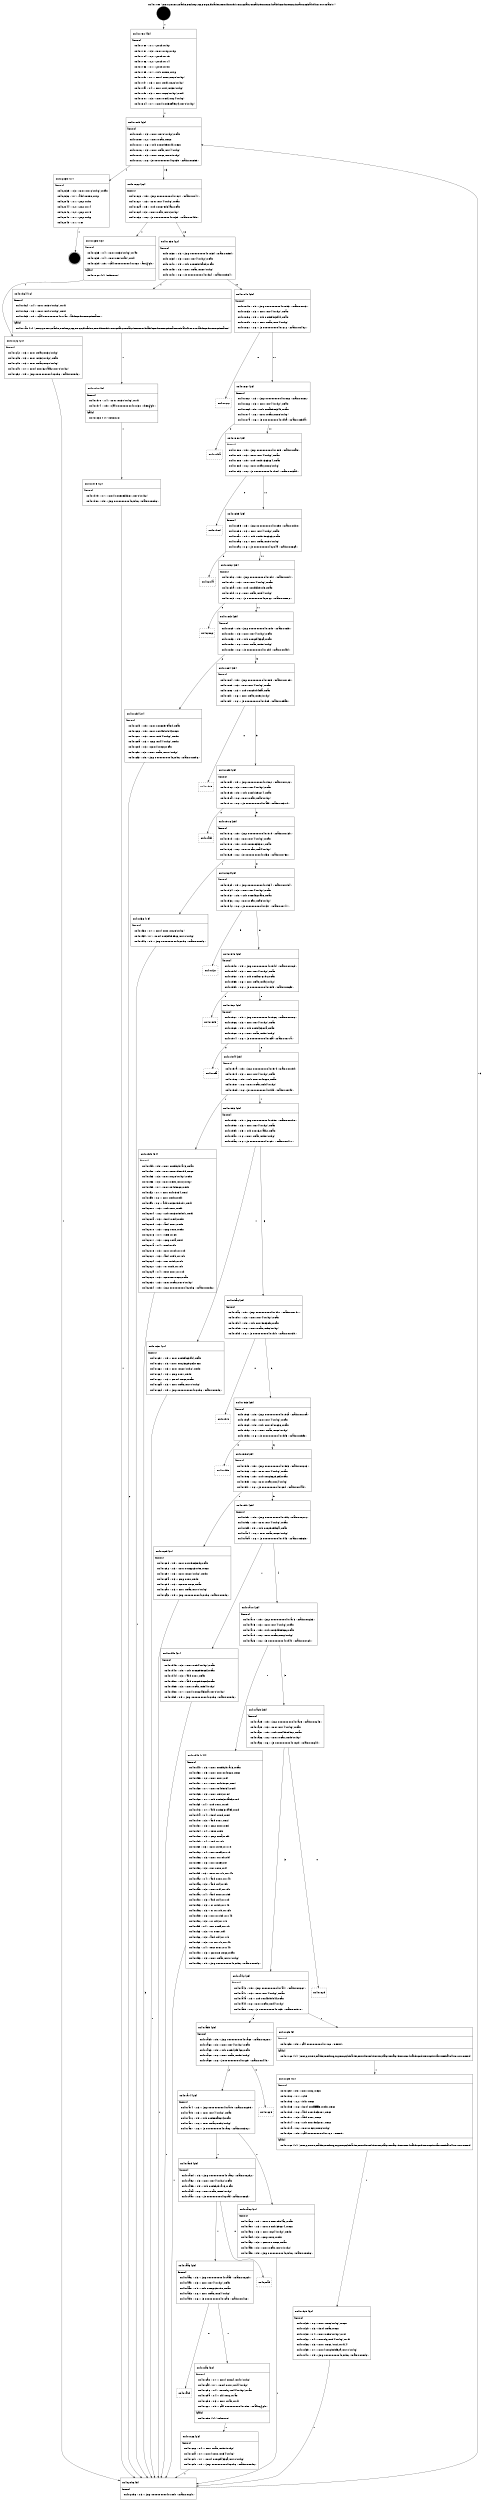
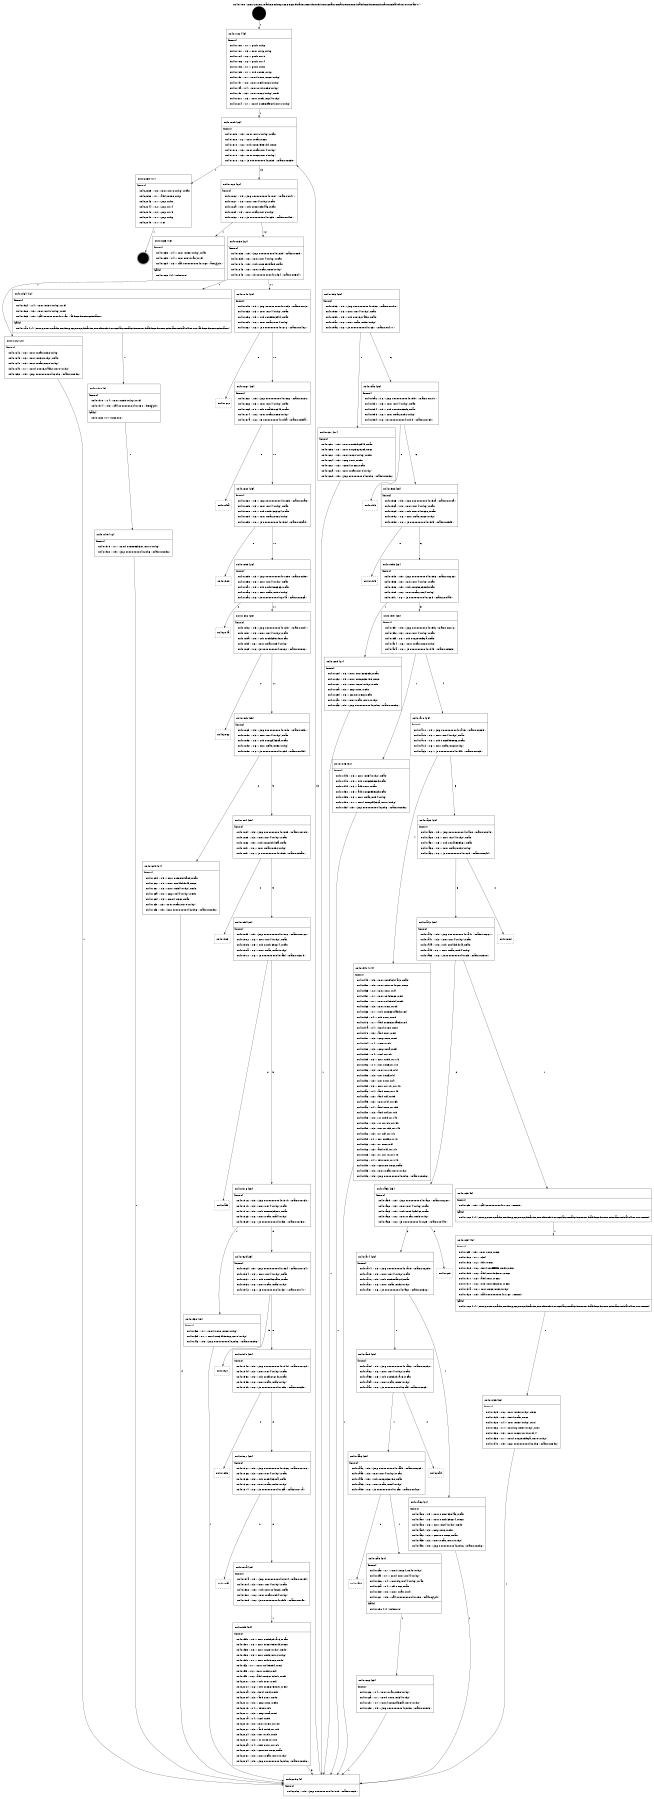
(260, 1098) -> none
